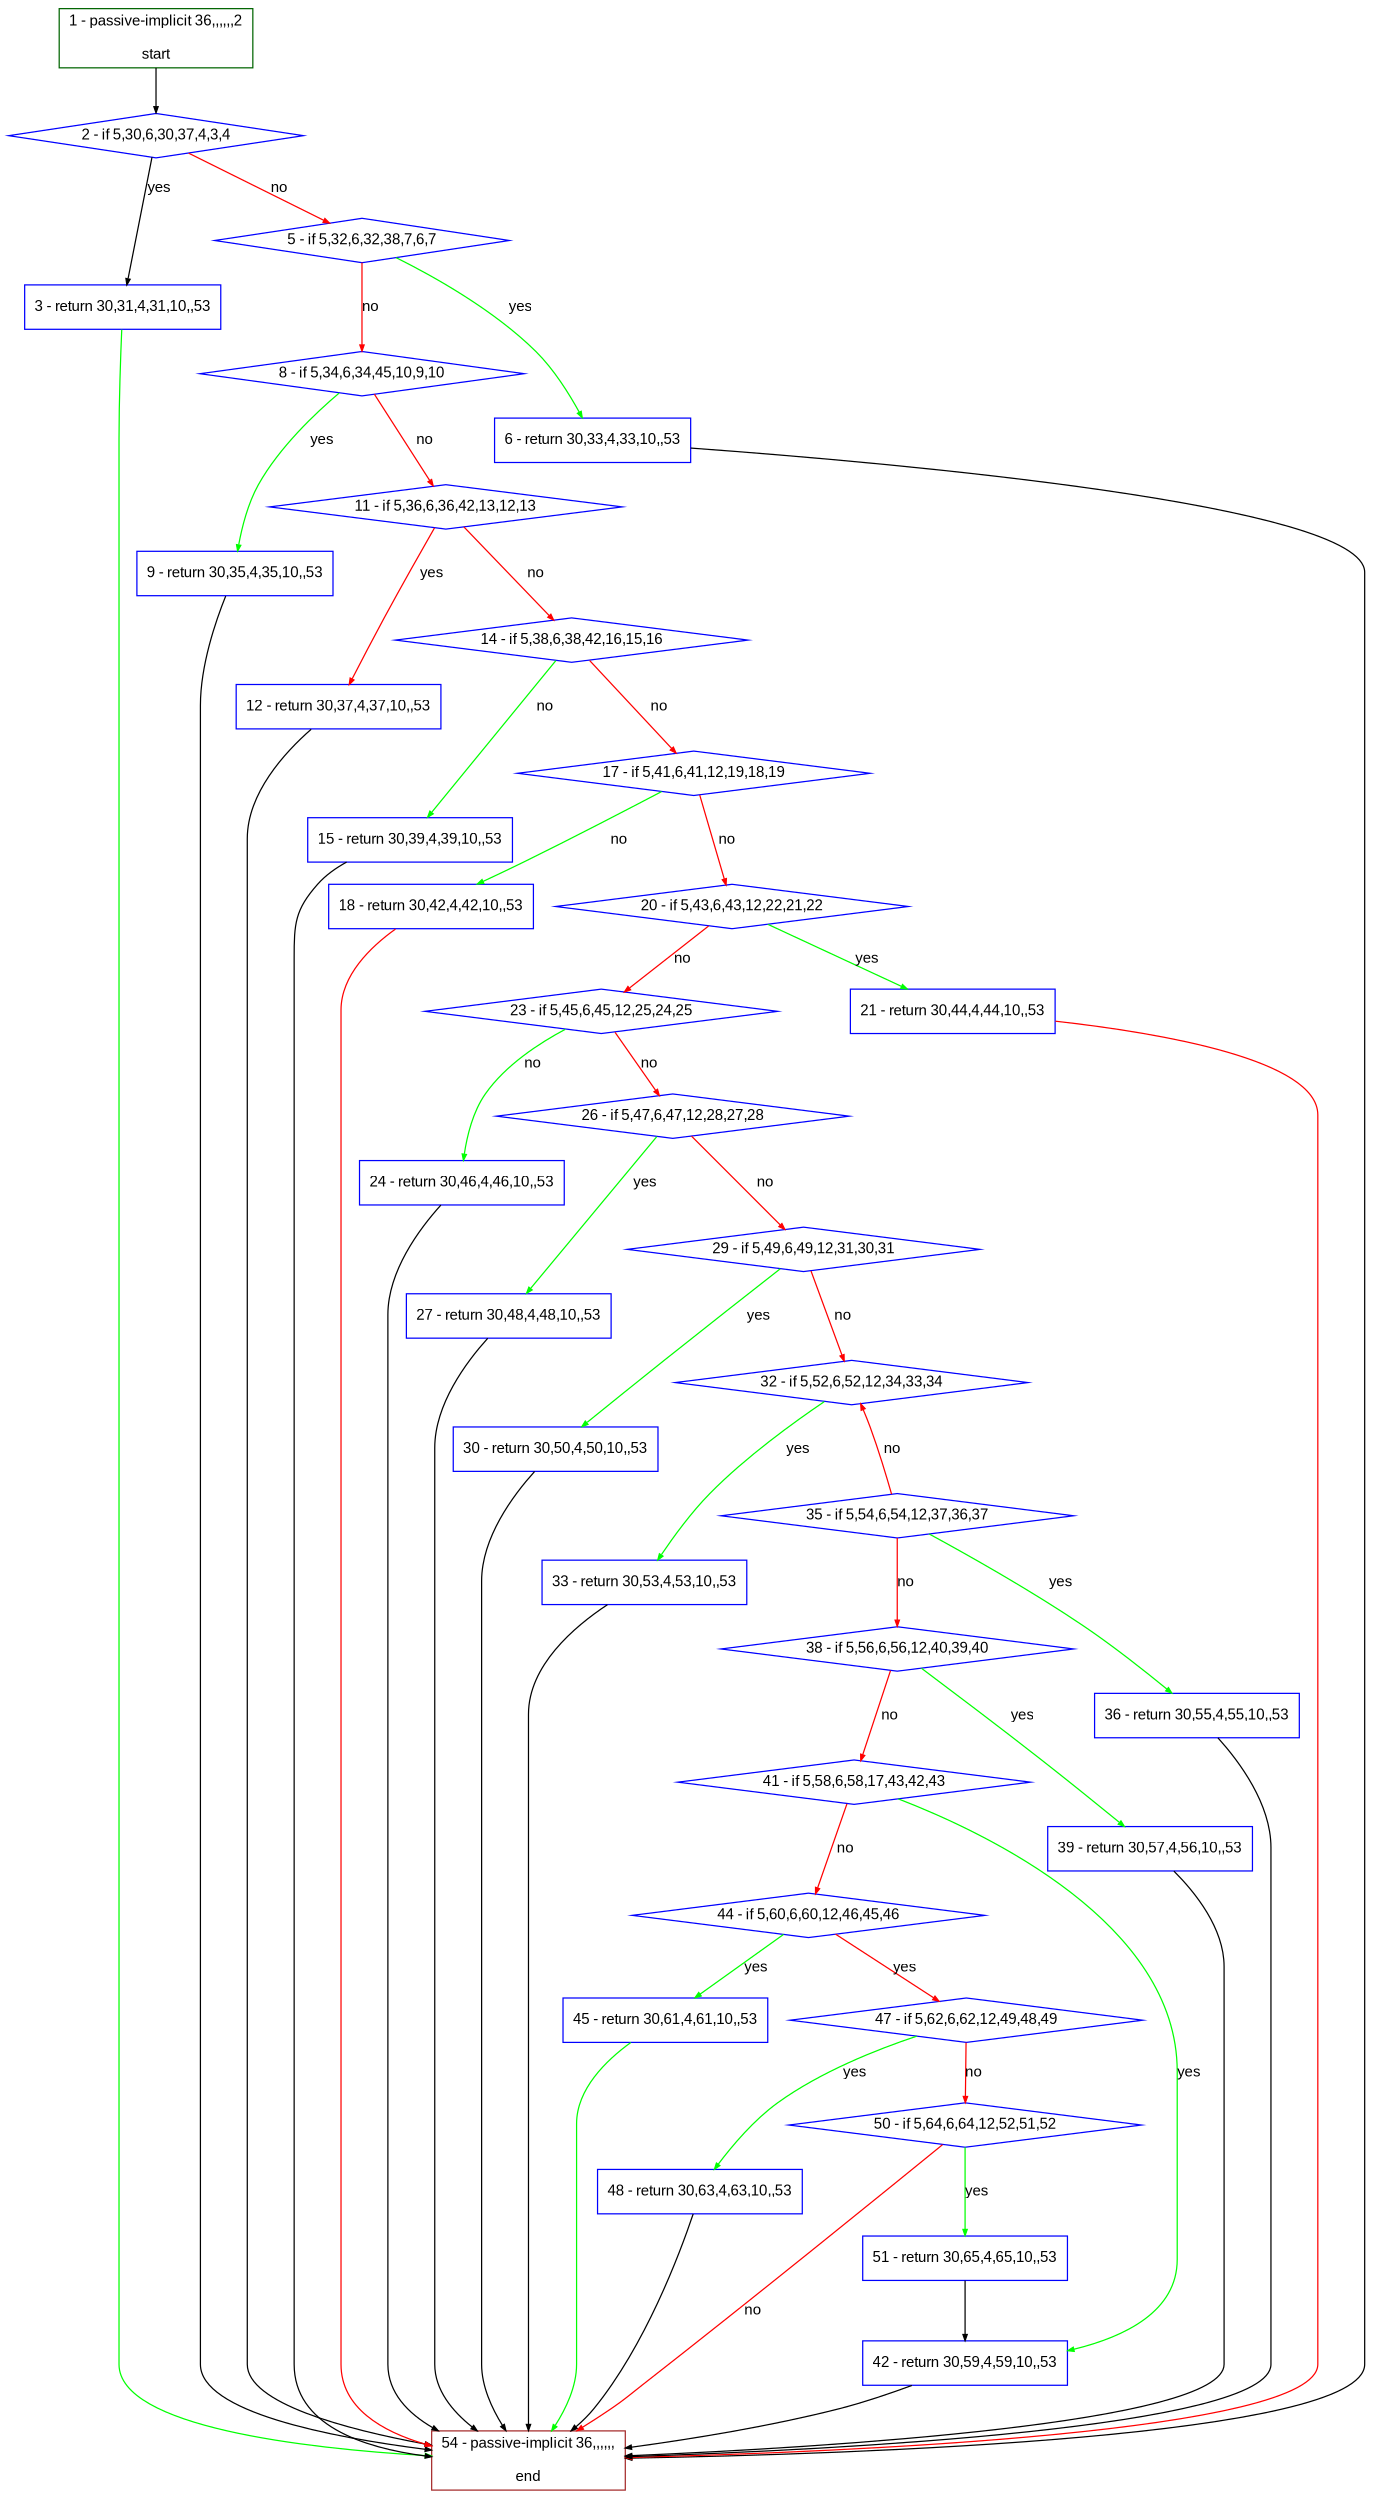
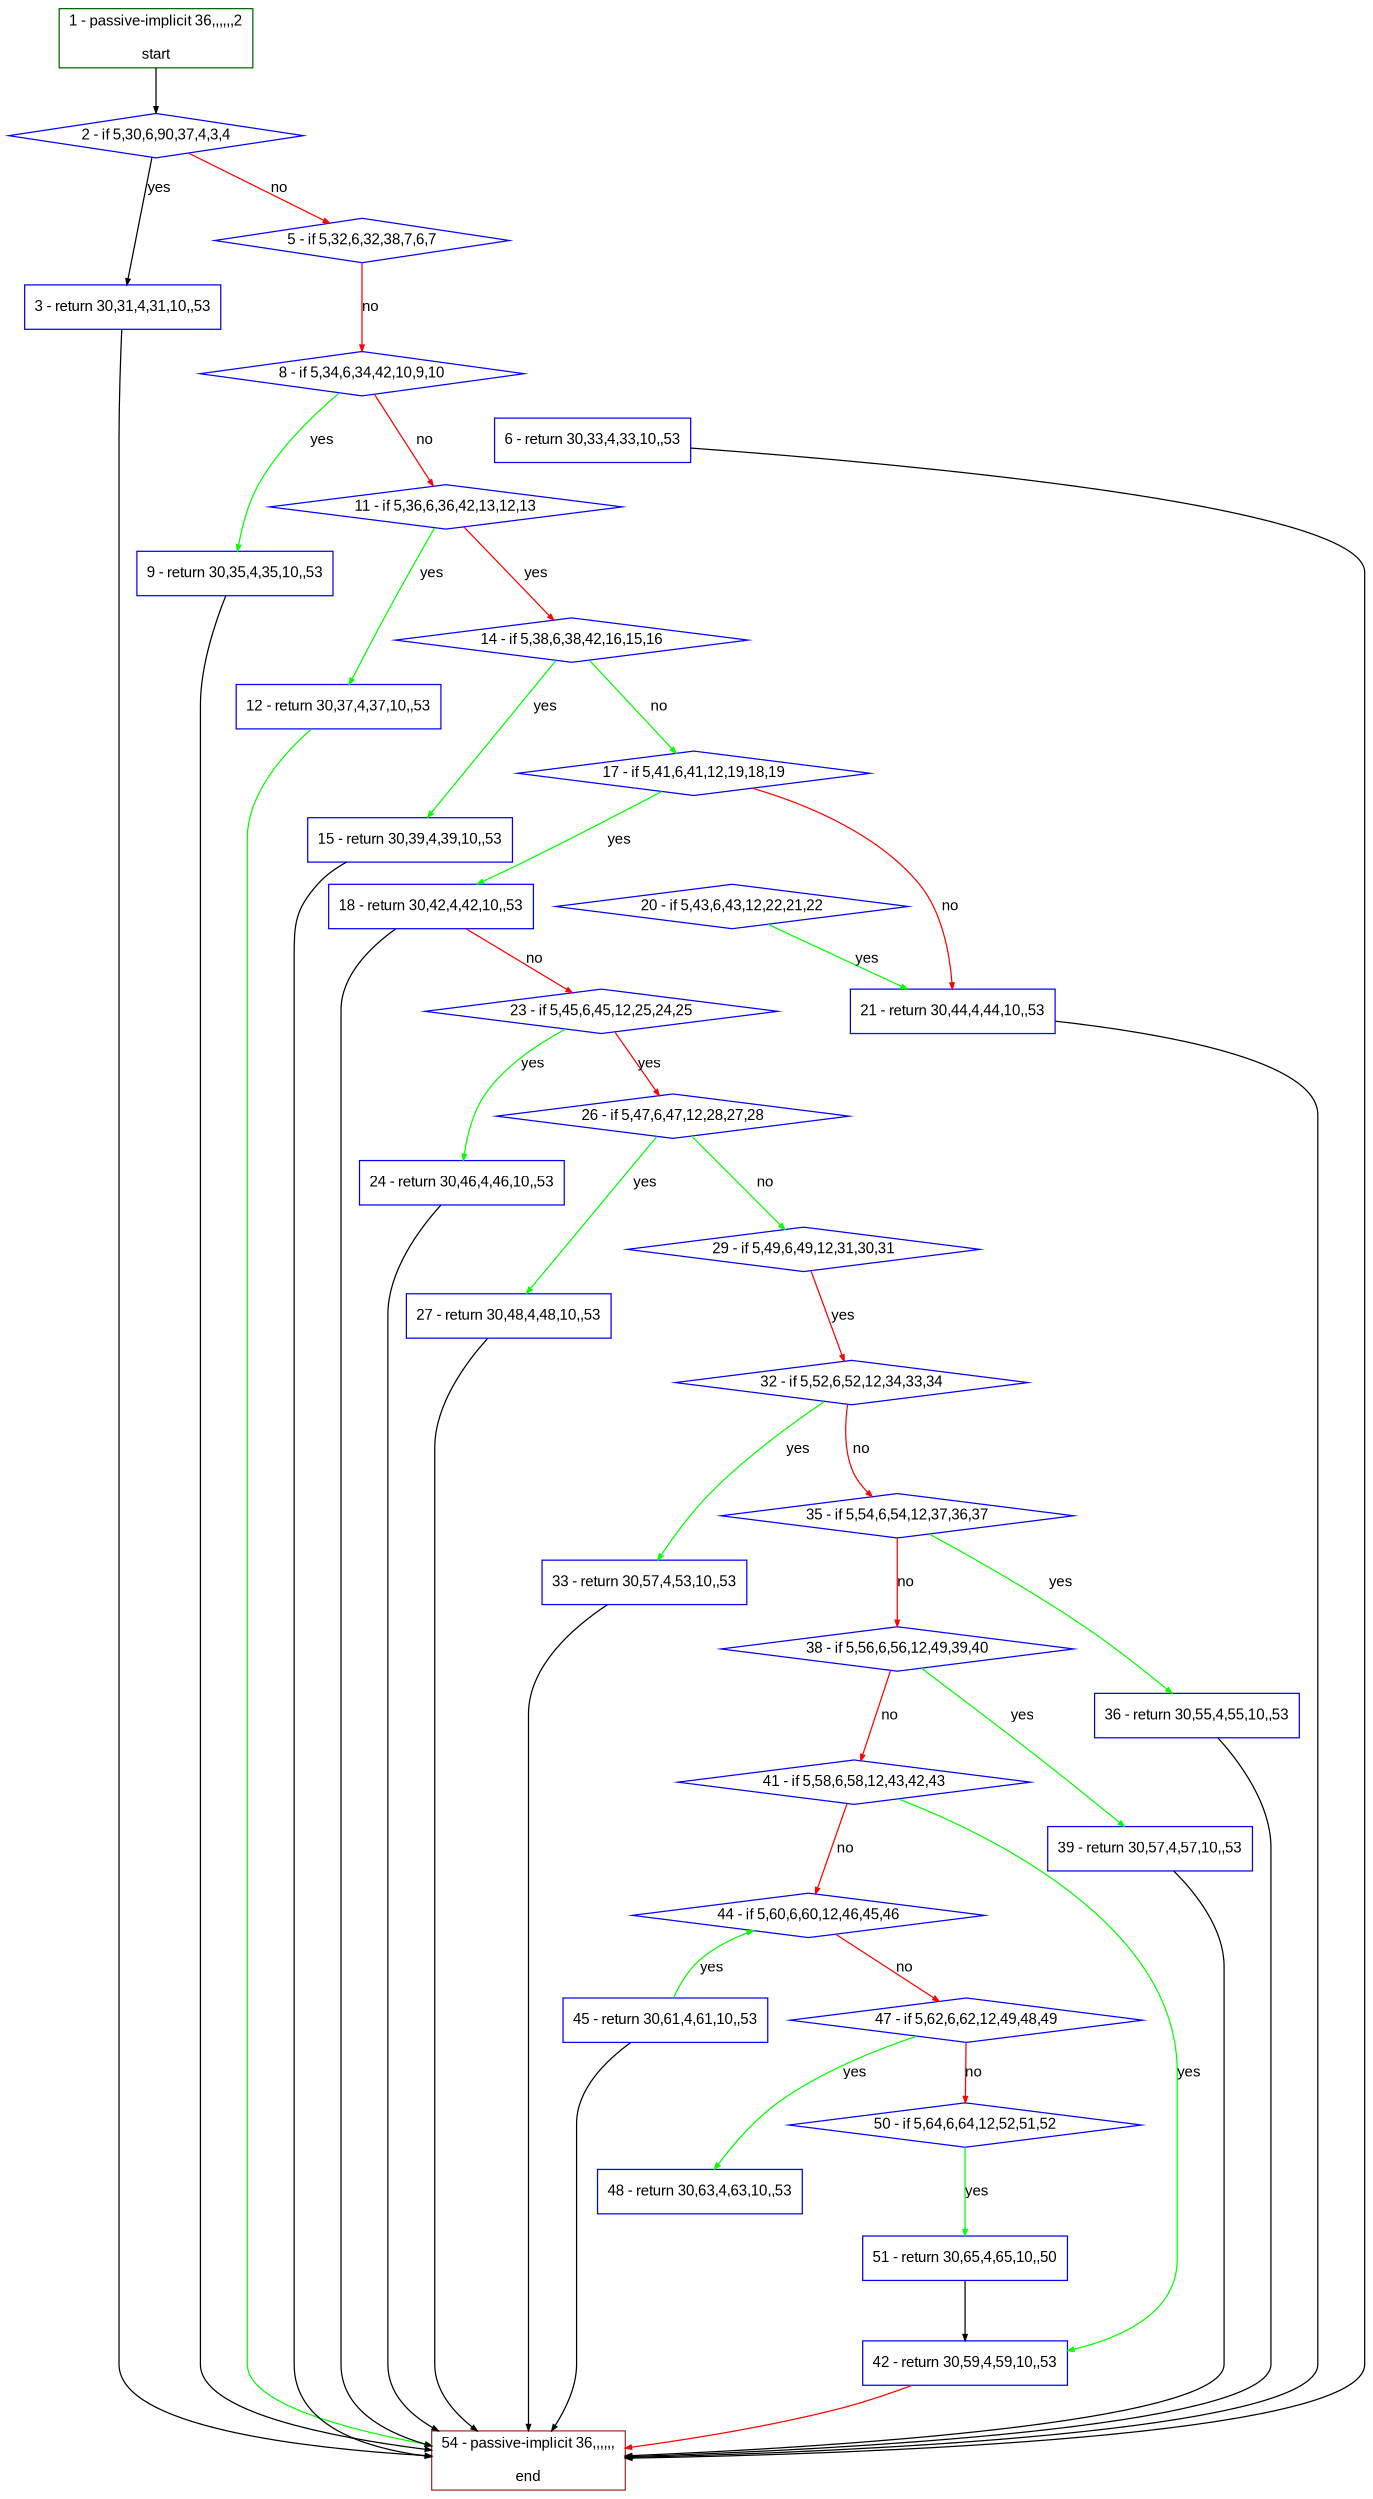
(156, 136) -> (156, 136)
(500, 321) -> none
(362, 374) -> (362, 374)
(536, 574) -> (536, 574)
(392, 603) -> (392, 603)
(631, 705) -> (631, 705)
(545, 707) -> (545, 707)
(712, 837) -> (887, 853)
(619, 840) -> (619, 840)
(669, 957) -> (517, 959)
(533, 1064) -> (533, 1064)
(649, 1064) -> (649, 1064)
(736, 1181) -> (736, 1181)
(843, 1316) -> (843, 1316)
(556, 1449) -> none
(879, 1452) -> (847, 1451)
(119, 1514) -> (119, 1514)
(644, 1582) -> (644, 1582)
(247, 1638) -> (247, 1638)
(897, 1649) -> (897, 1649)
(341, 1699) -> (341, 1699)
(854, 1782) -> (854, 1782)
(1150, 1849) -> (1150, 1849)
(1318, 1945) -> (1318, 1945)
(742, 1964) -> (703, 1957)
(905, 1968) -> (905, 1968)
(577, 2226) -> (577, 2226)
(965, 2258) -> (965, 2258)
(764, 2288) -> none
(646, 2327) -> none
(773, 2424) -> (773, 2424)
